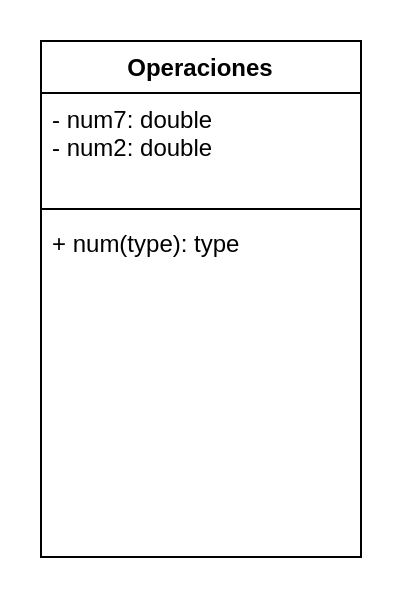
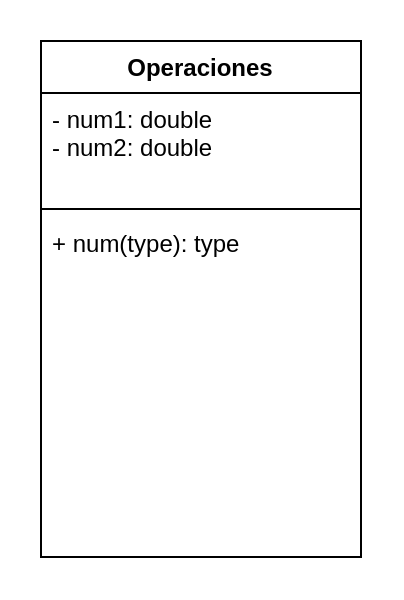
(135, 136) -> (135, 136)
